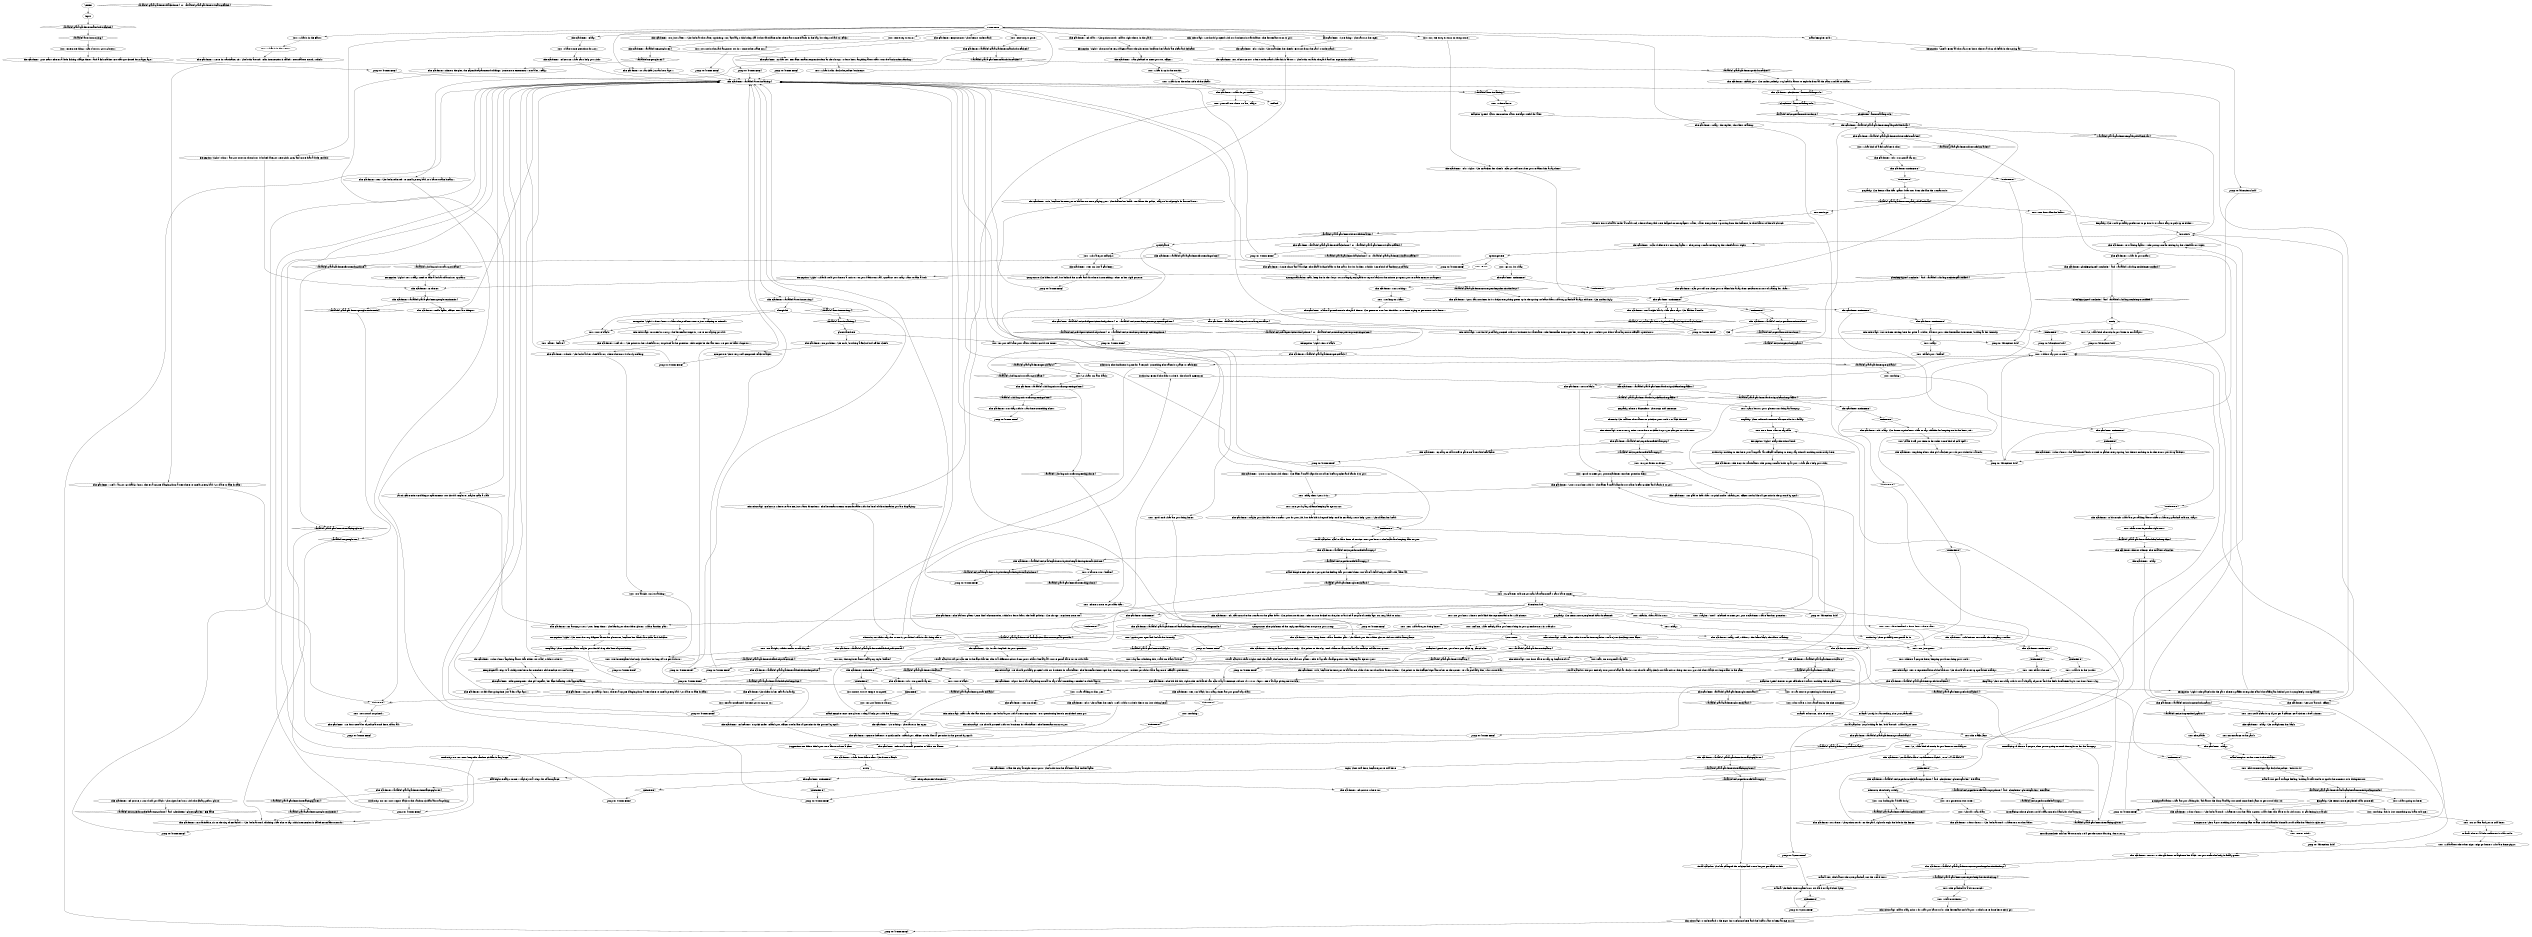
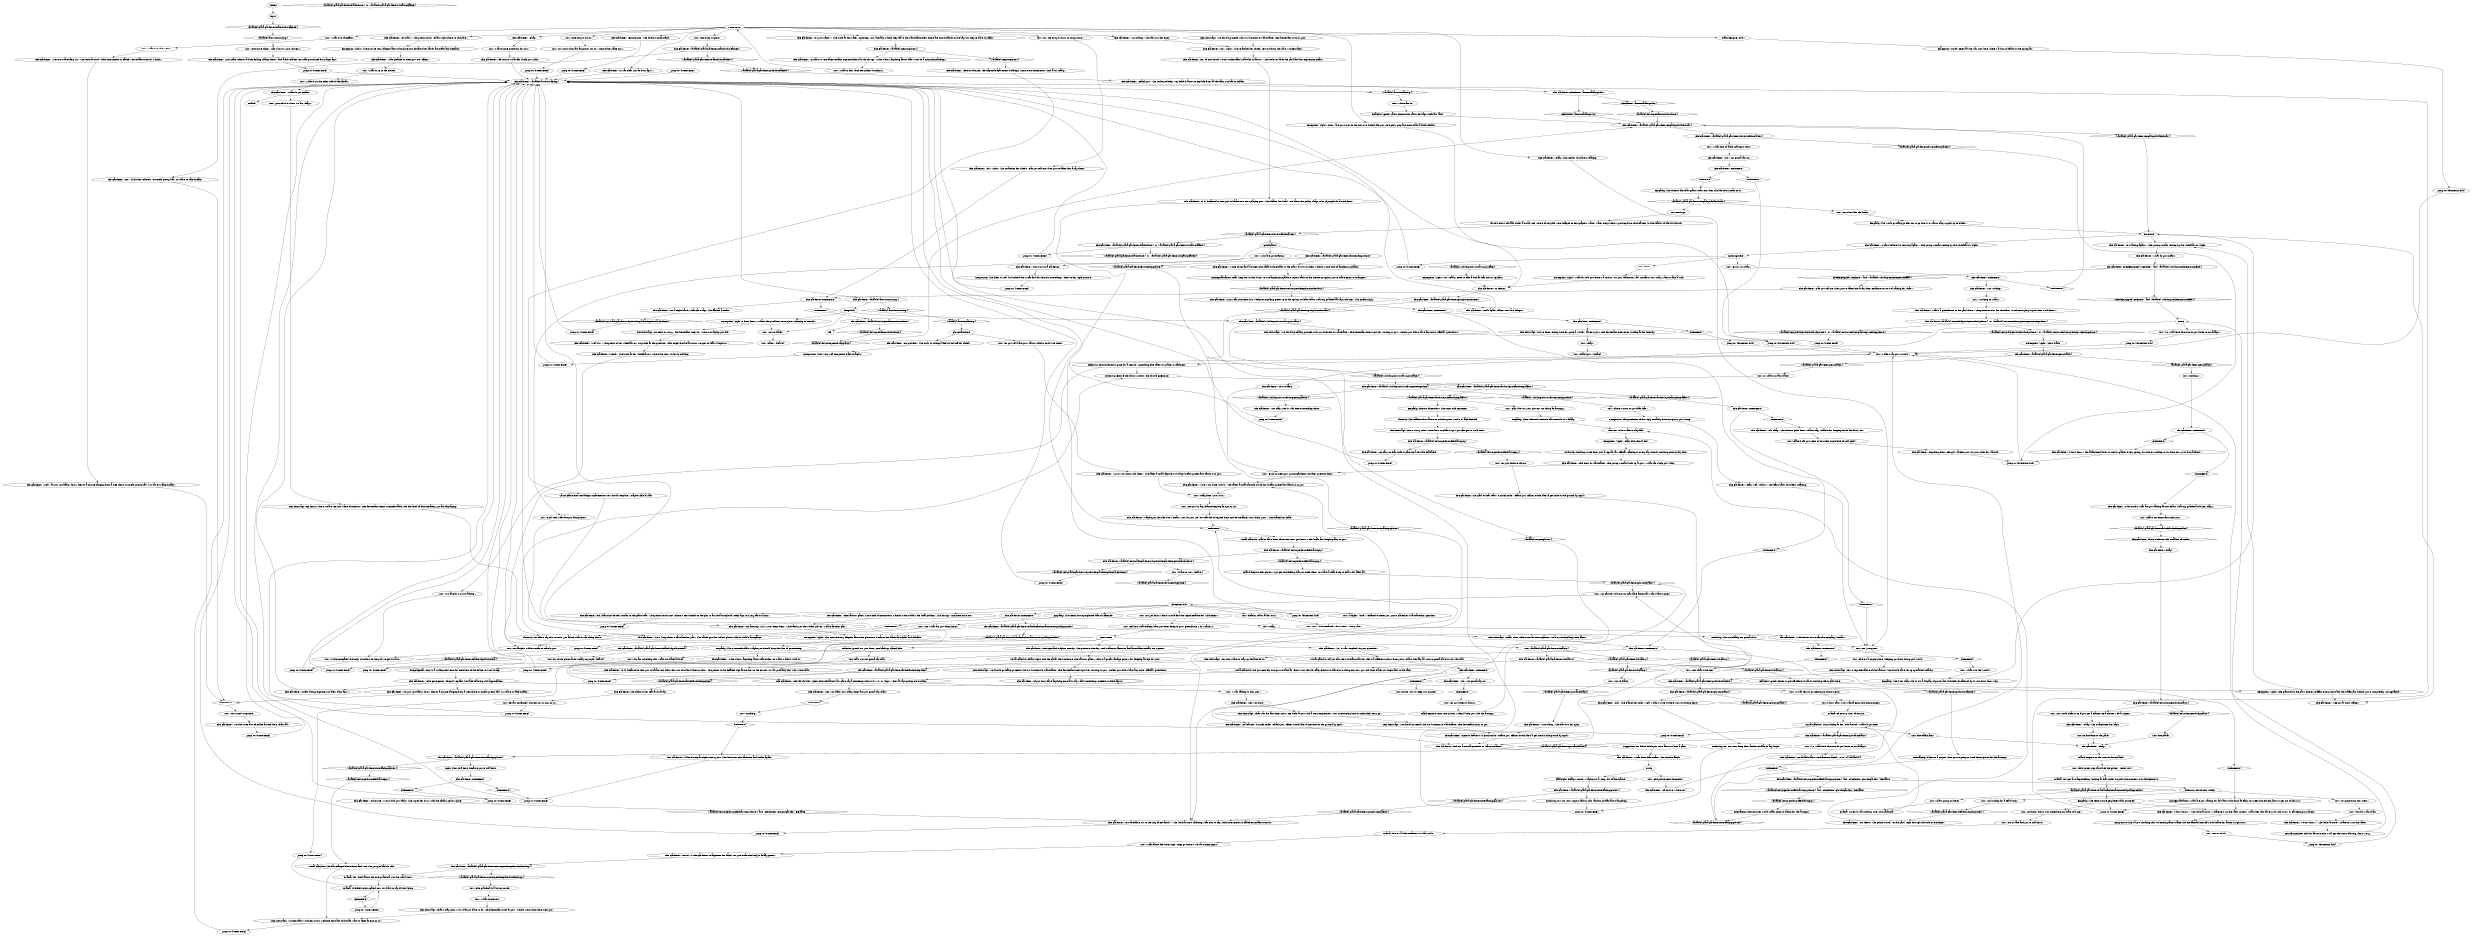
(1318, 343) -> (2043, 343)
(1150, 637) -> none
none -> (1909, 806)
